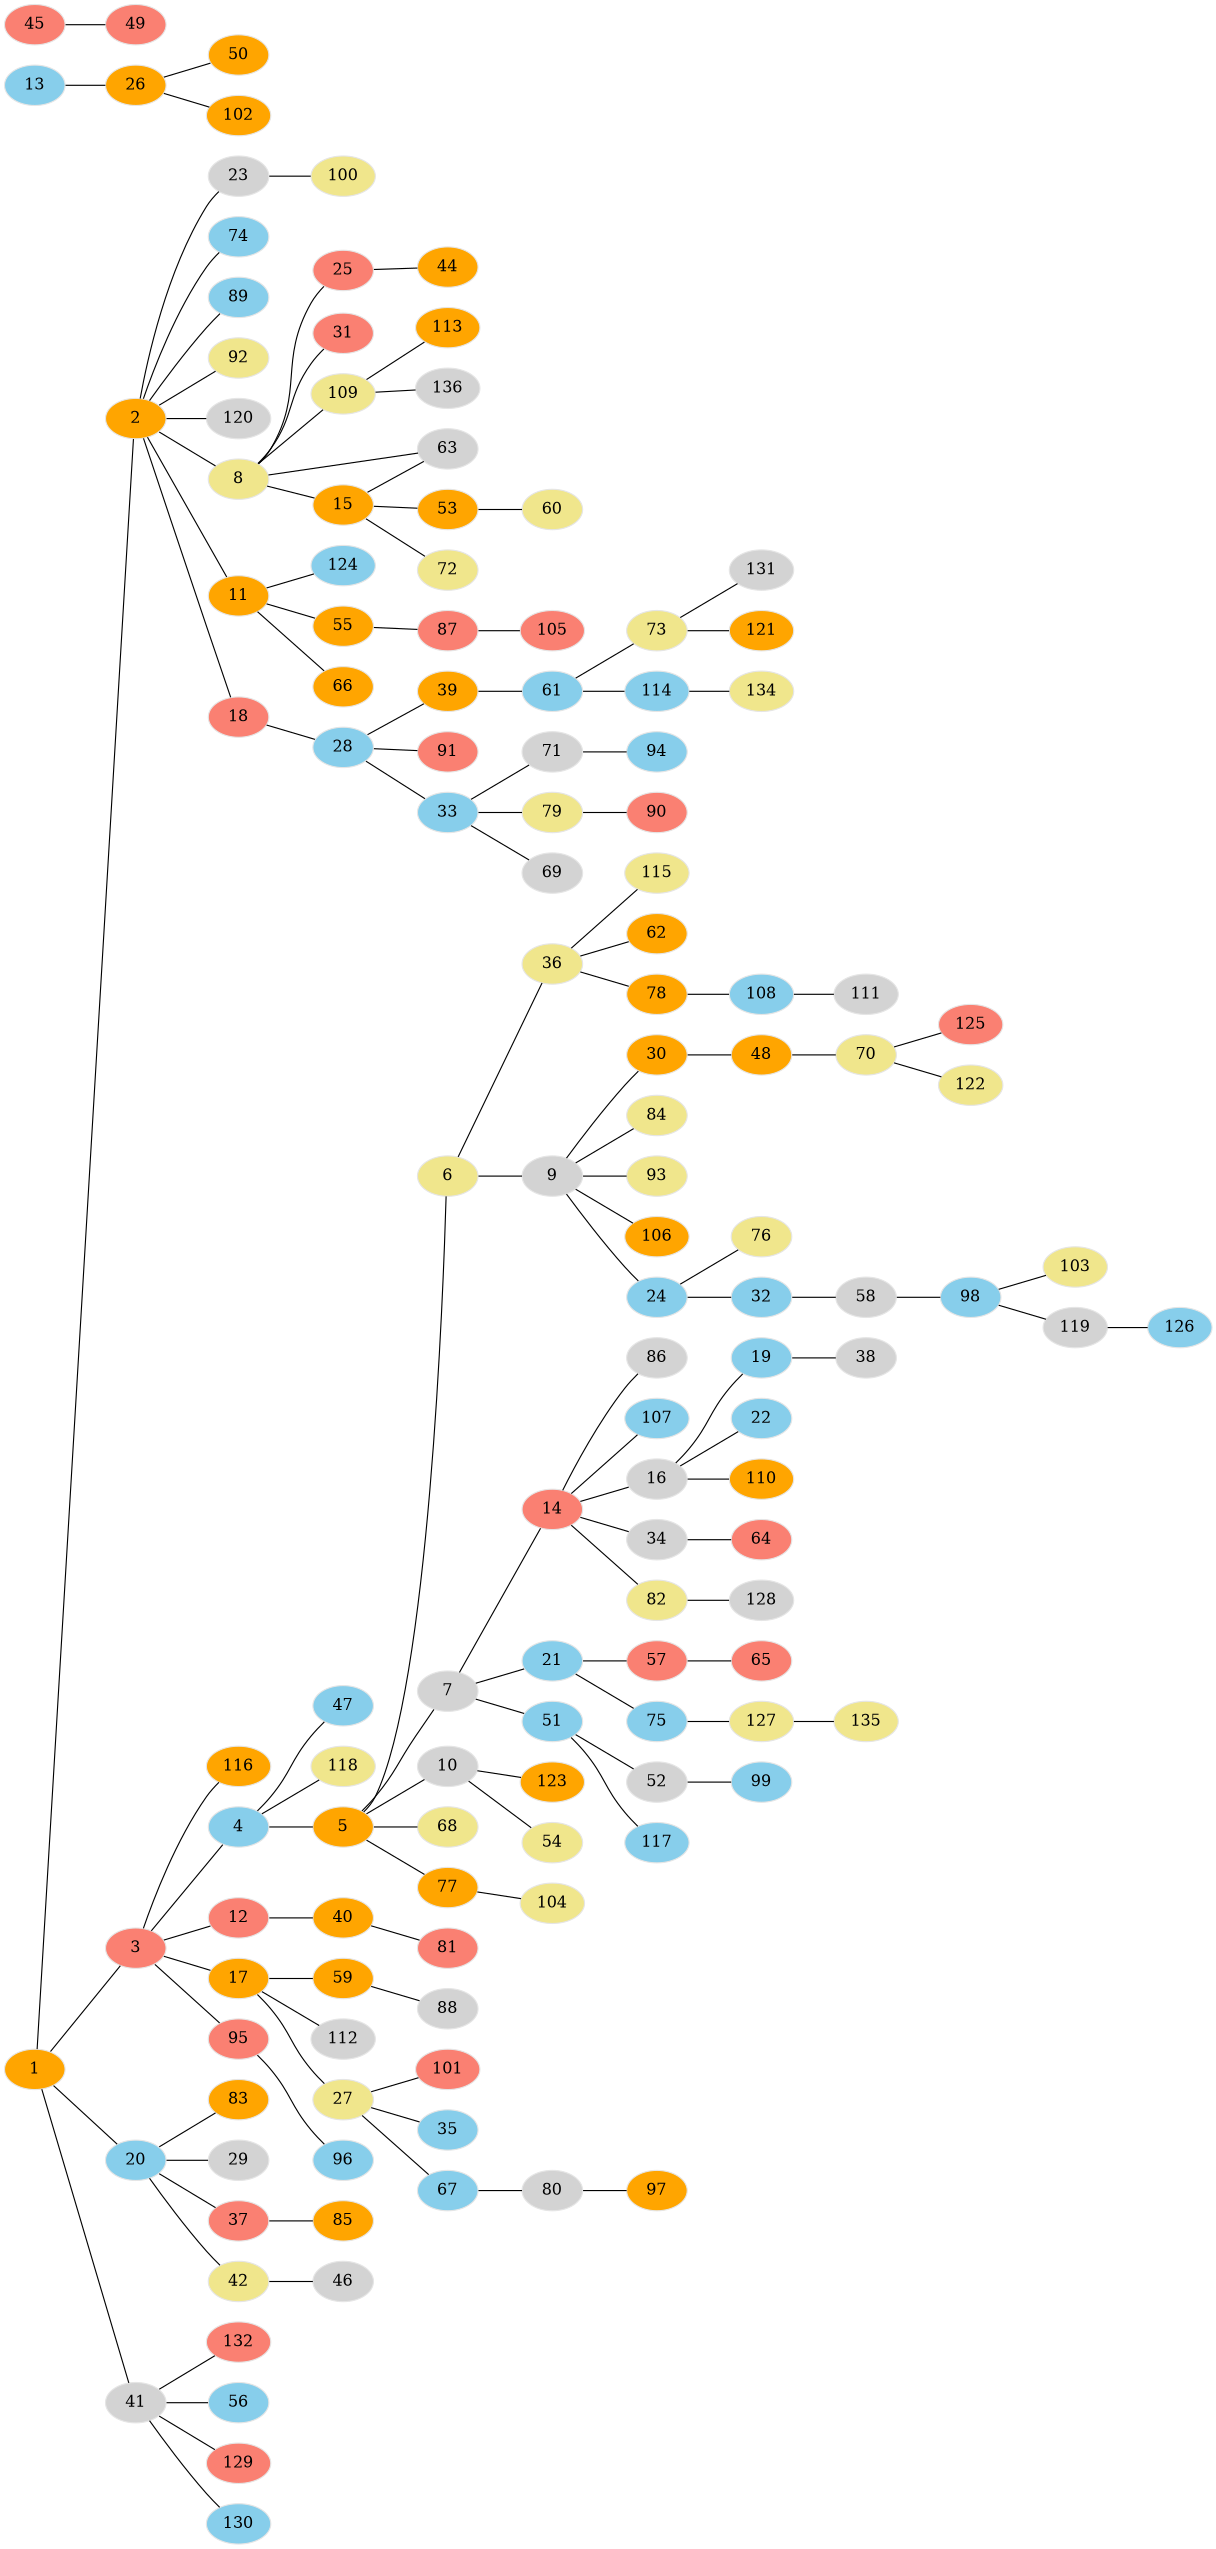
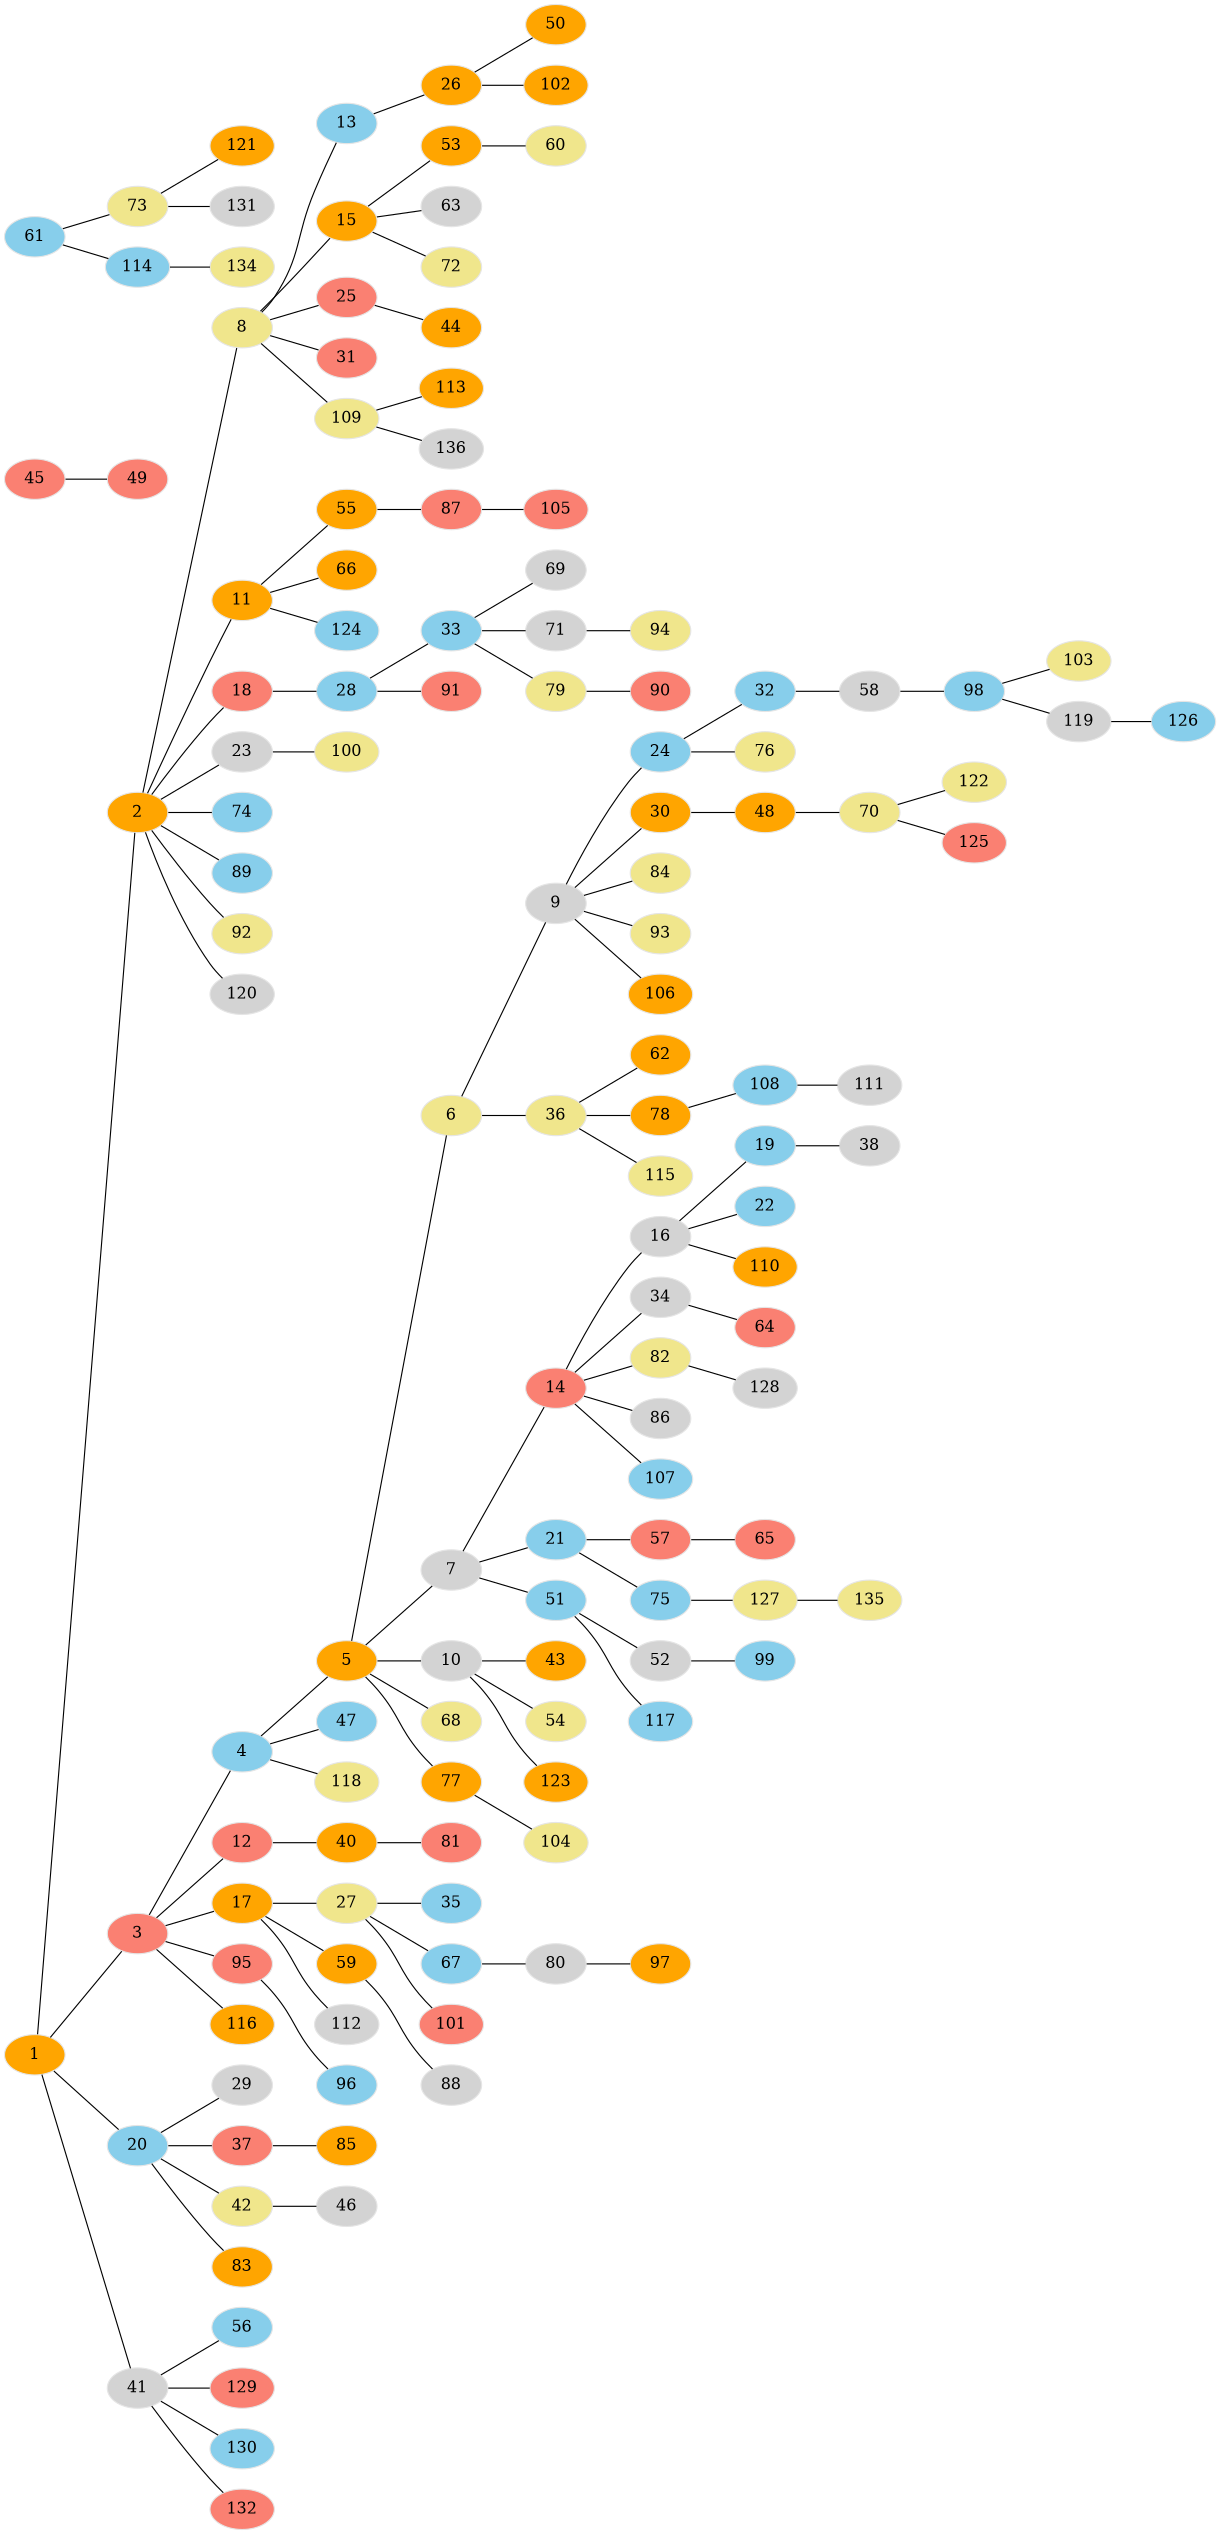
(343, 464) -> (302, 229)
(448, 691) -> none
(657, 752) -> (661, 631)
none -> (556, 1661)
